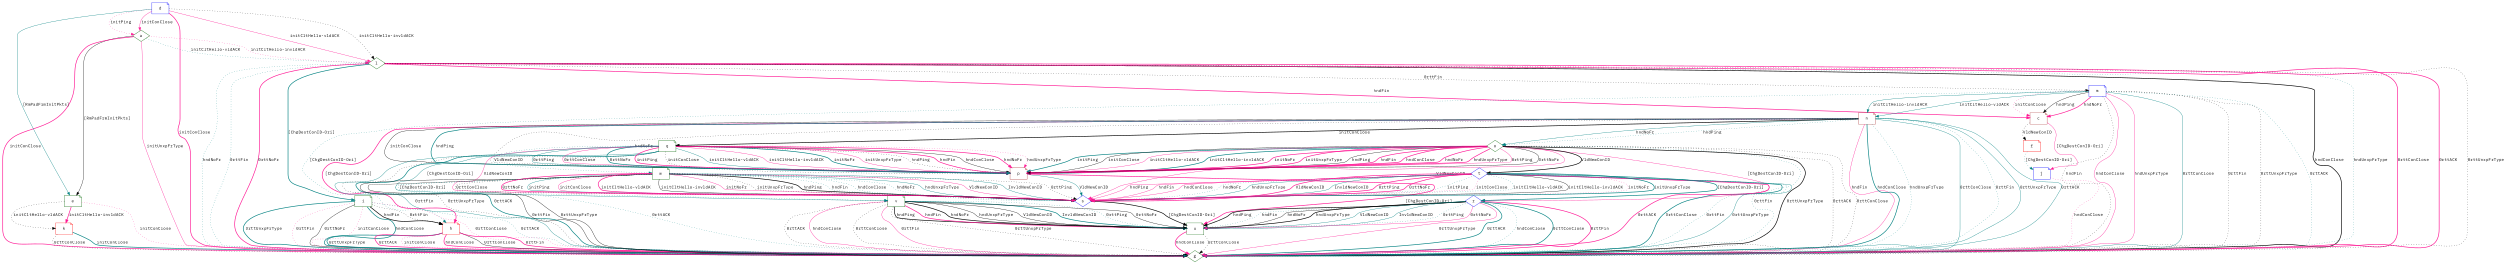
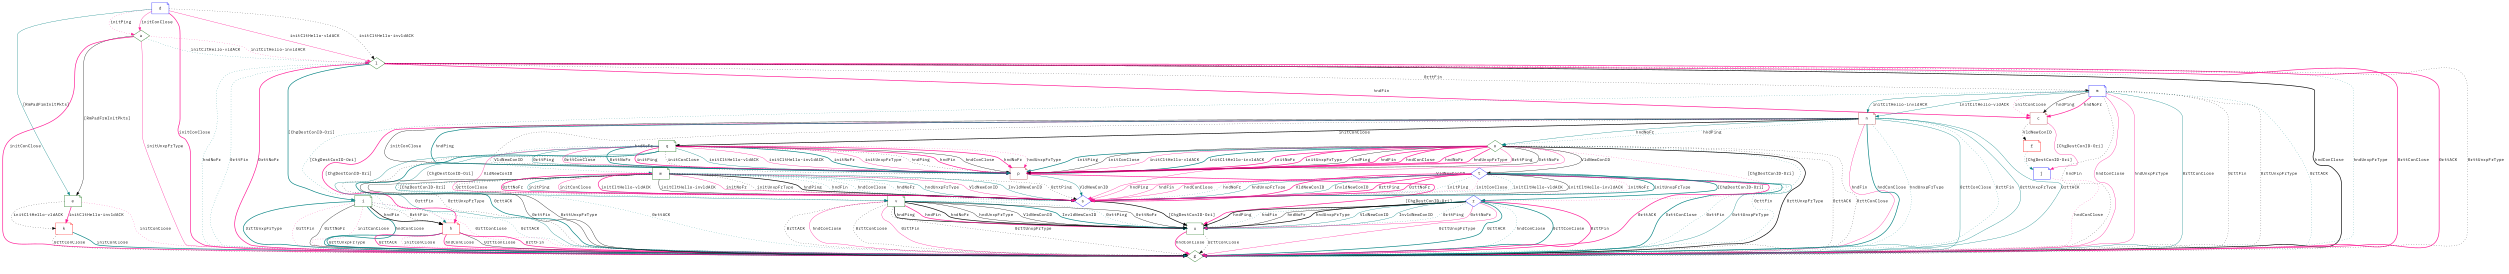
(1577, 164) -> (1577, 164)
(1751, 180) -> (1751, 180)
